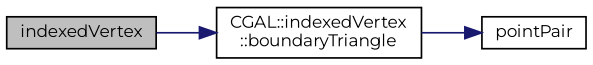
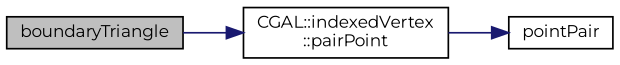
(81, 33) -> (95, 33)
(319, 33) -> (346, 33)
